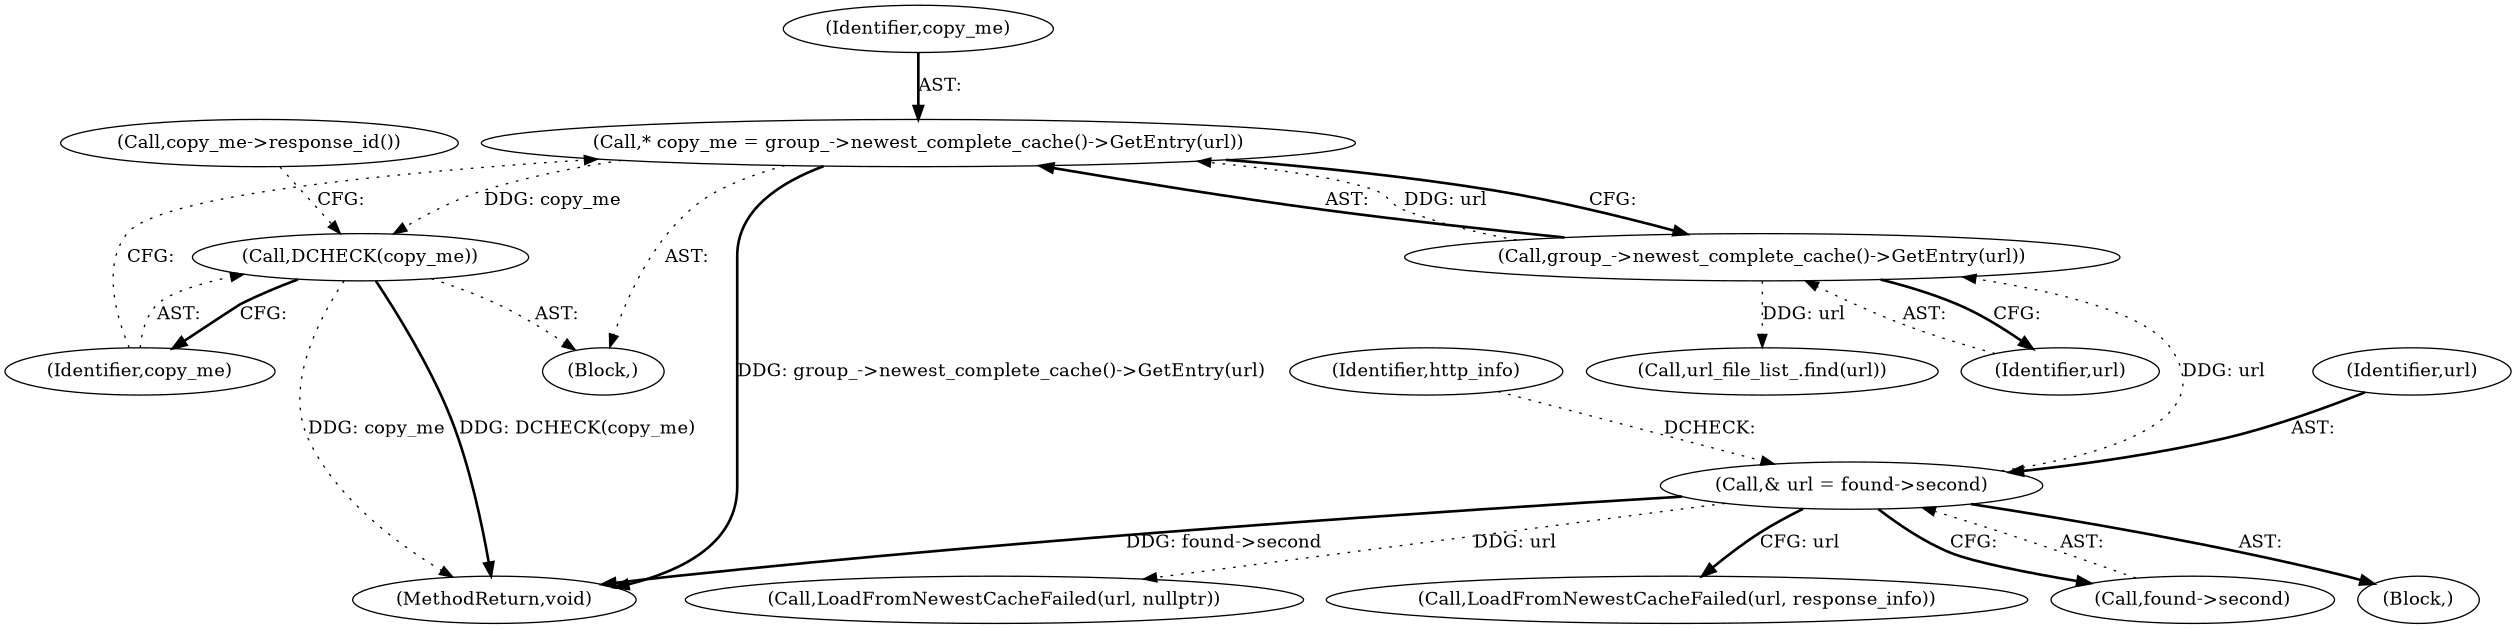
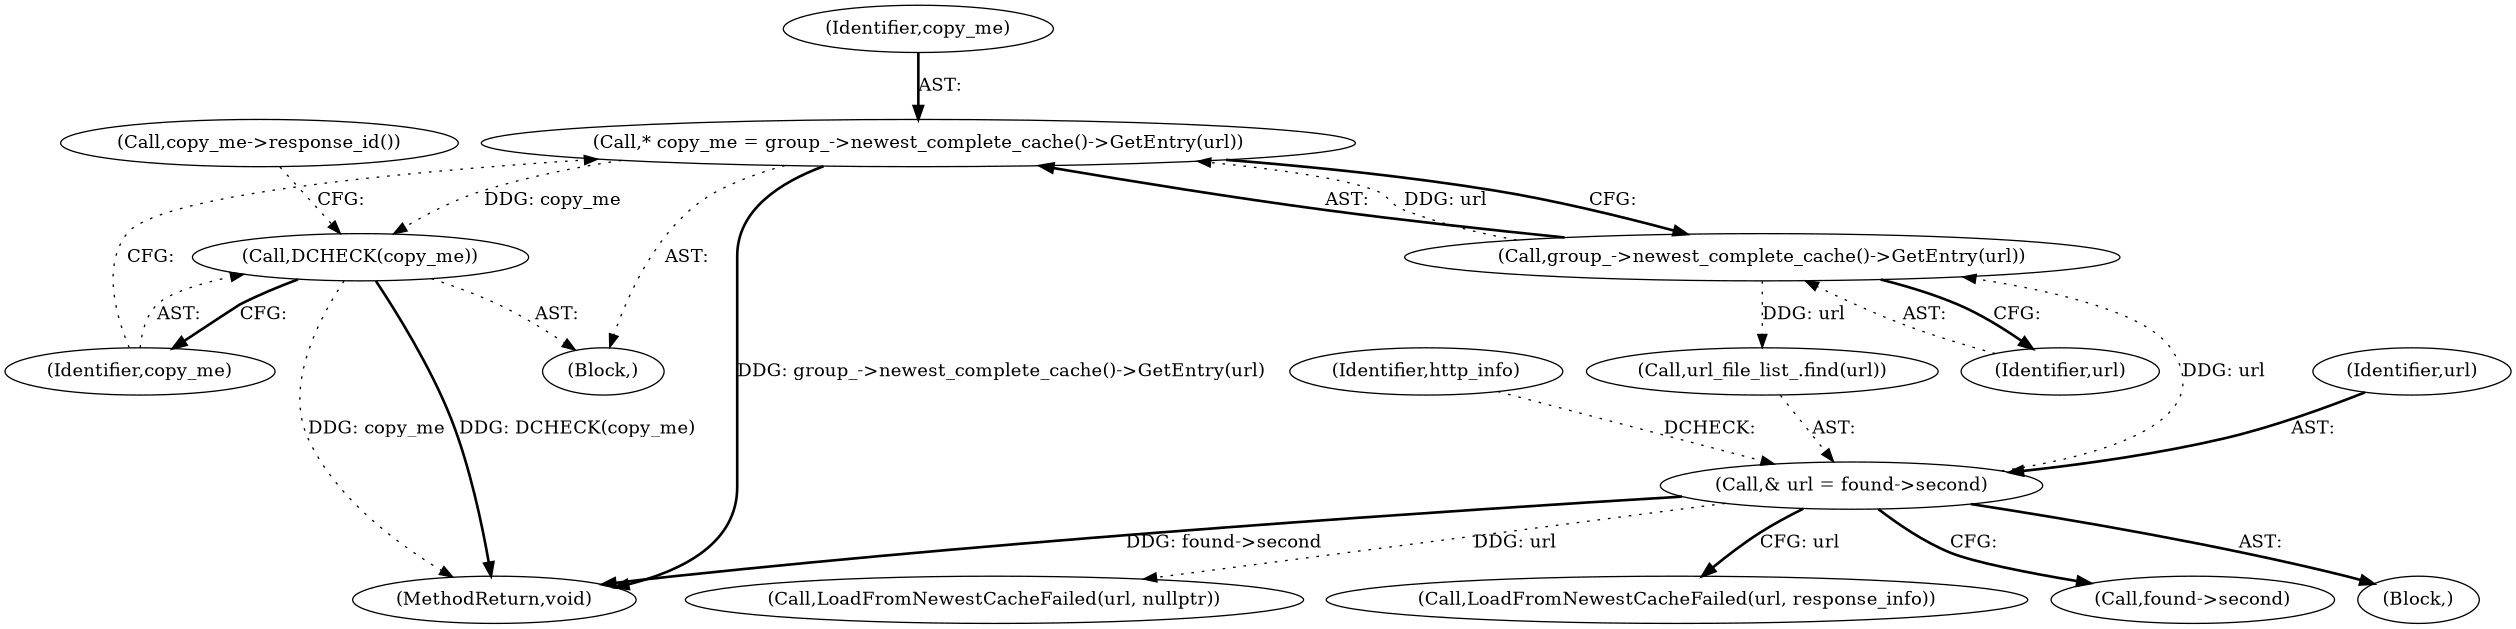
(2036, 543) -> (1803, 423)
